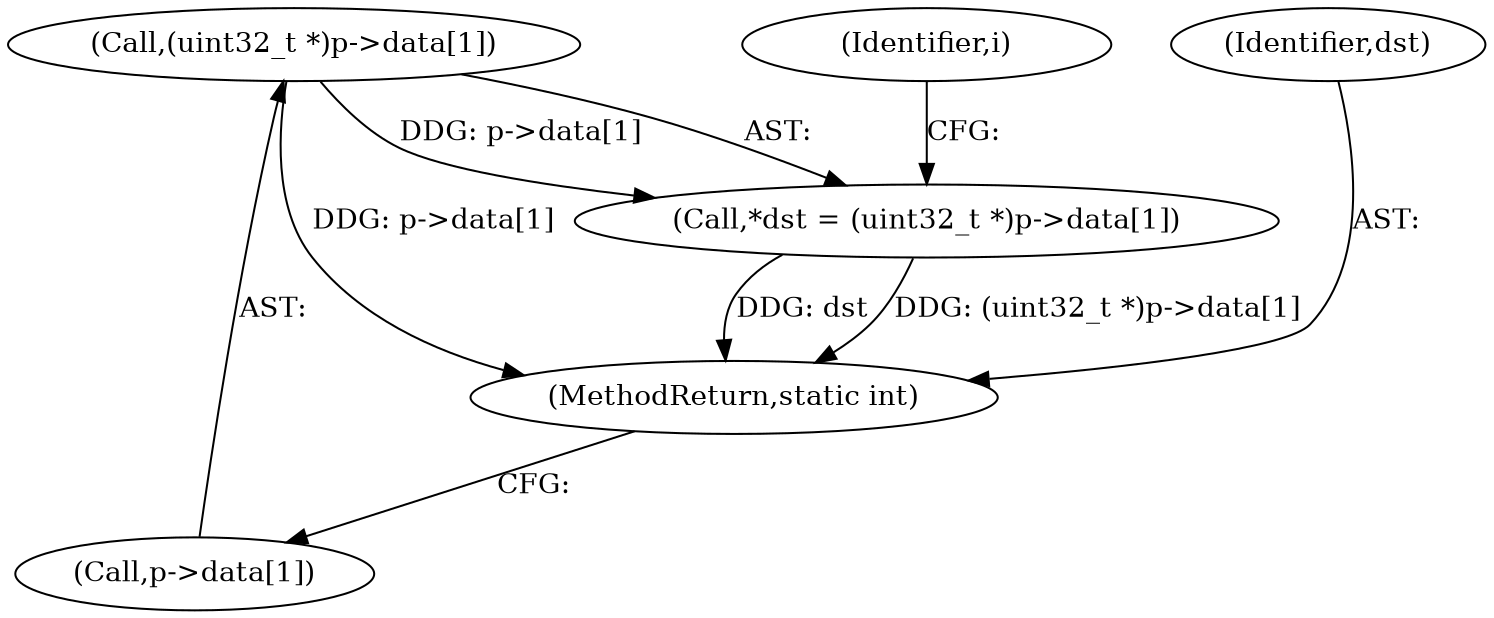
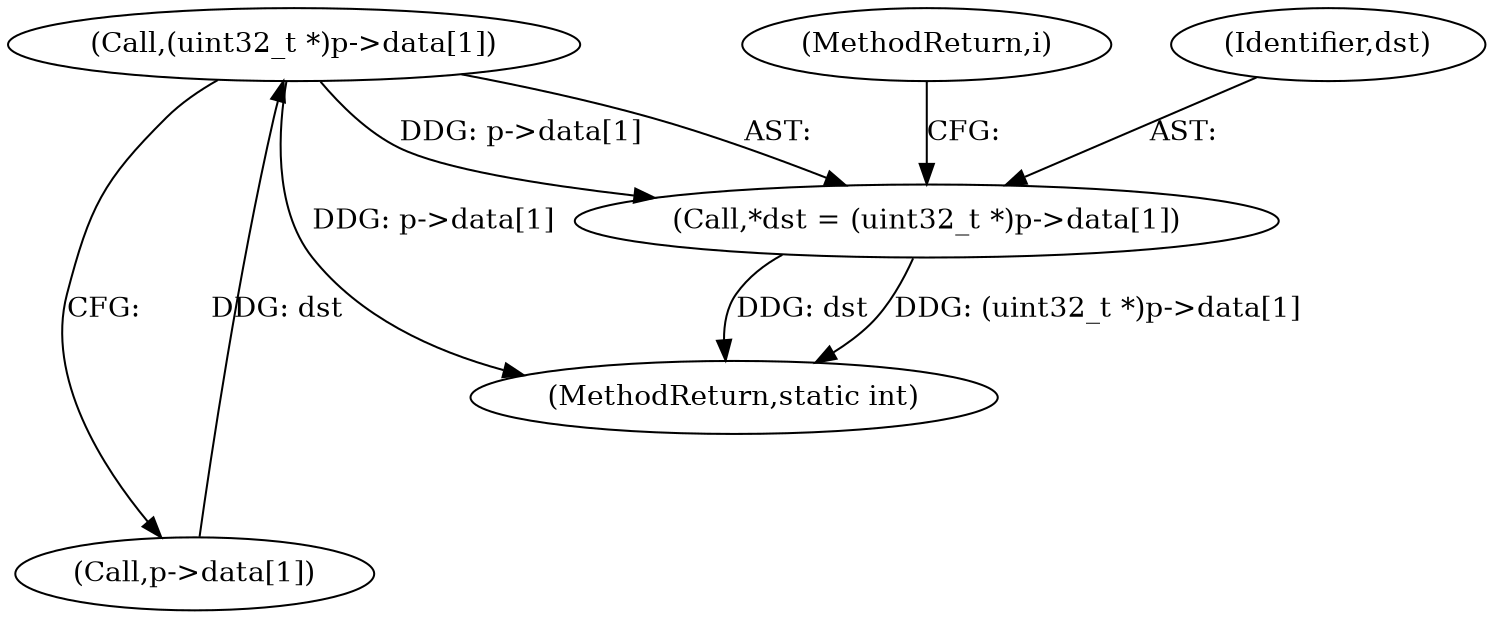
(927, 45) -> (927, 45)
(278, 309) -> (278, 309)
(1277, 339) -> (1141, 127)
(470, 484) -> (70, 285)
